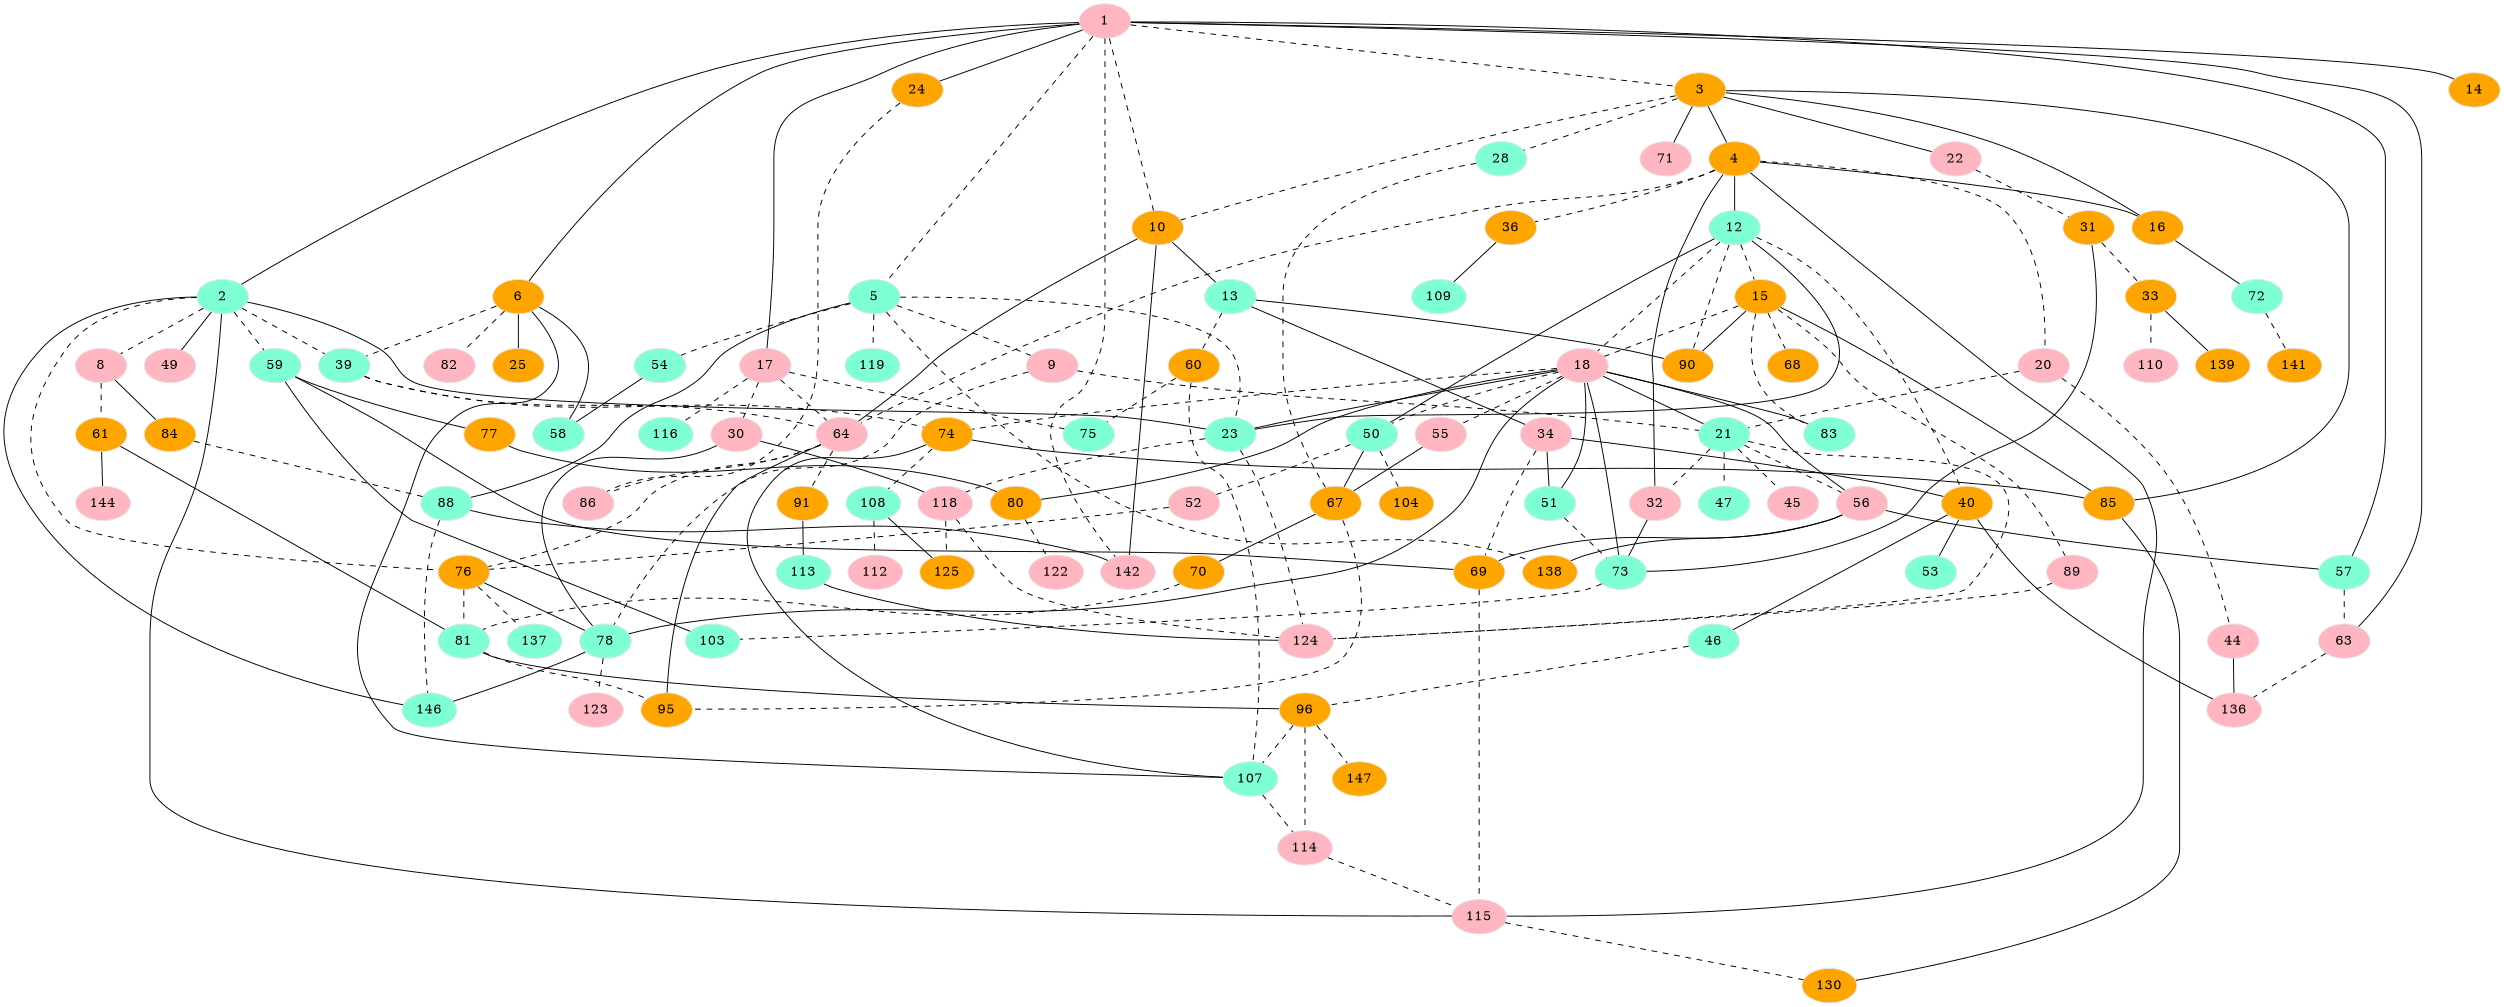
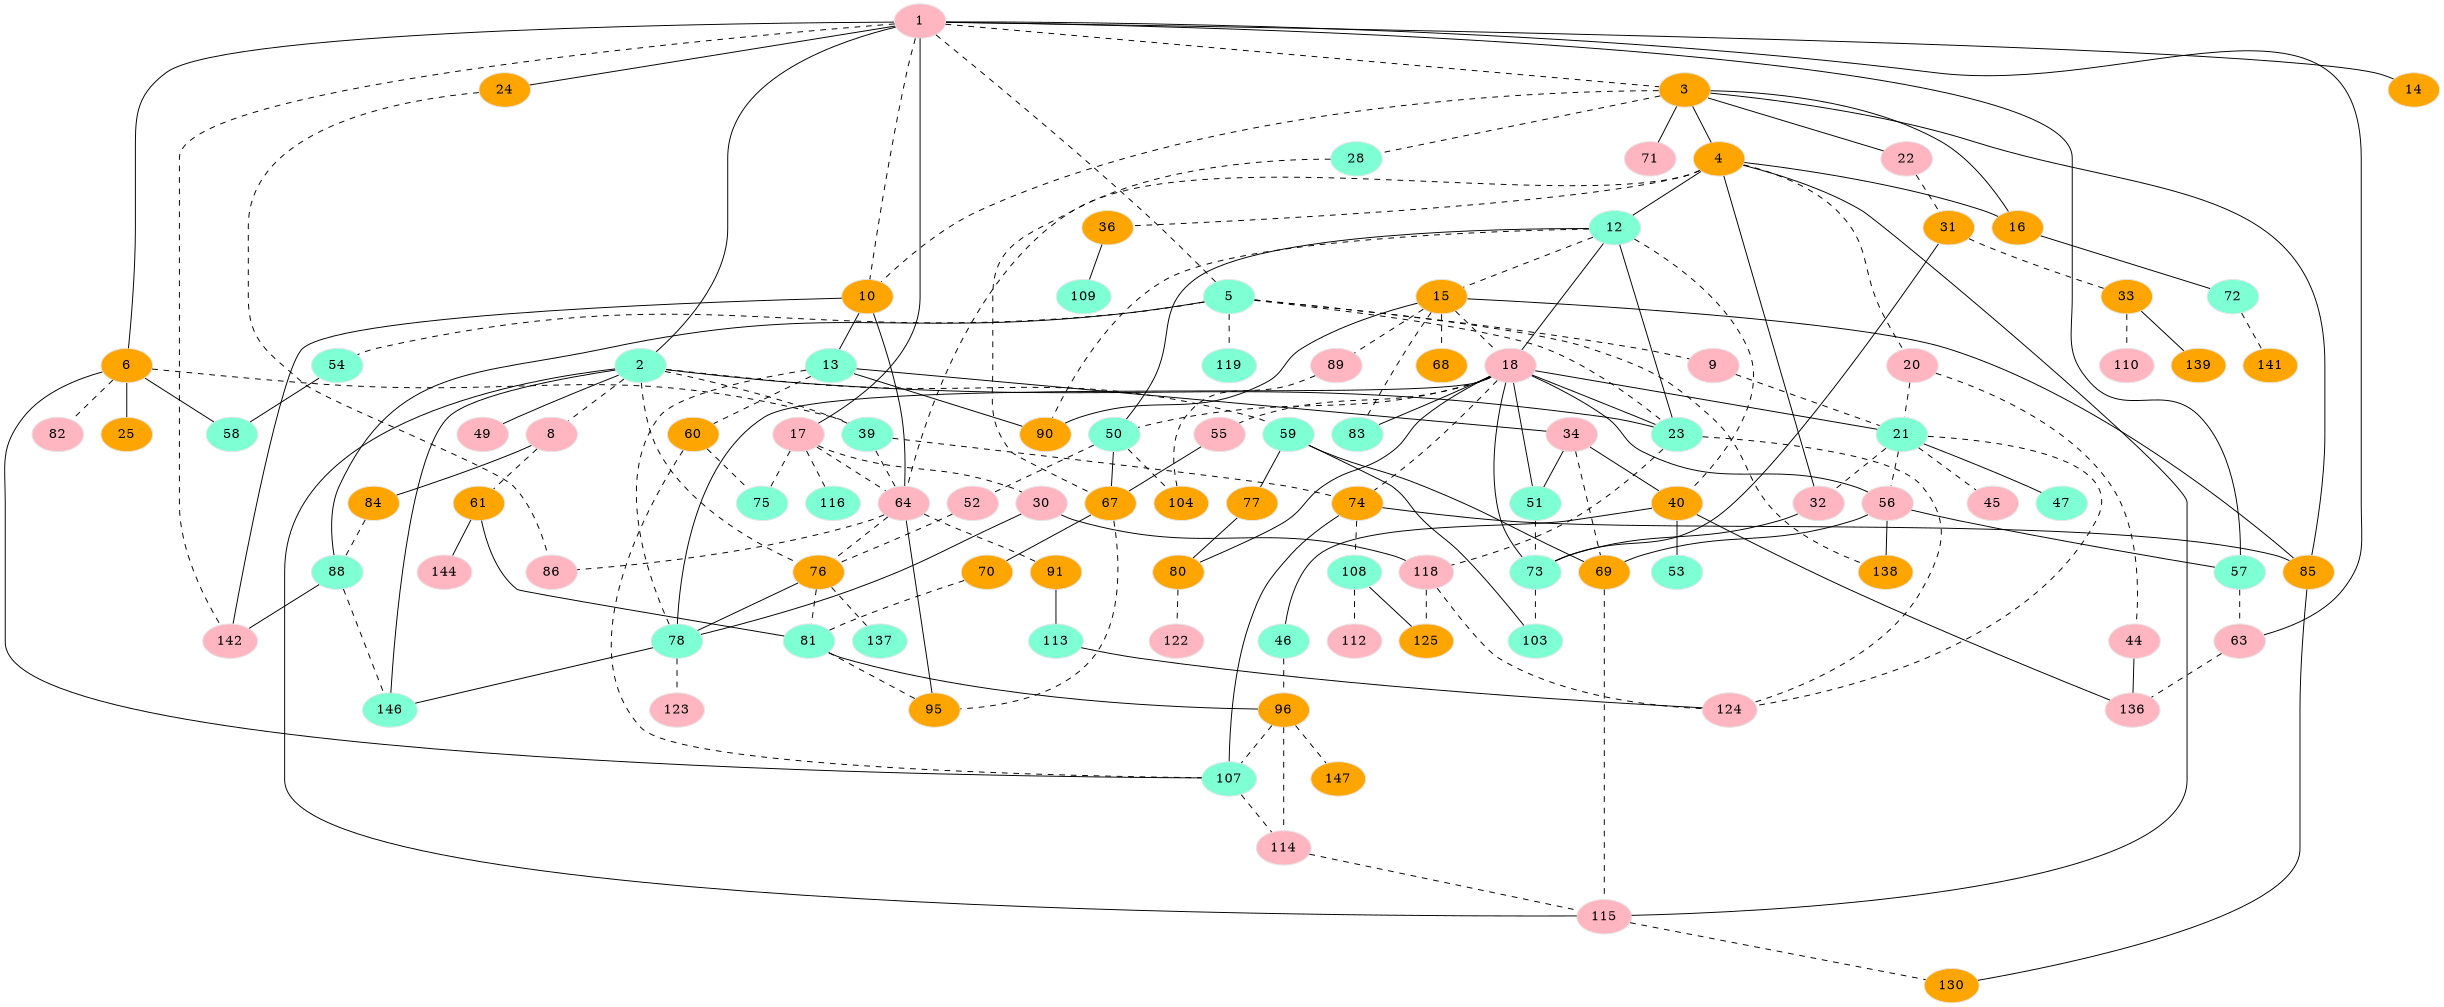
(1656, 299) -> (1563, 297)
(885, 446) -> (645, 444)
(1724, 476) -> (1983, 467)
(1694, 618) -> (1181, 424)
